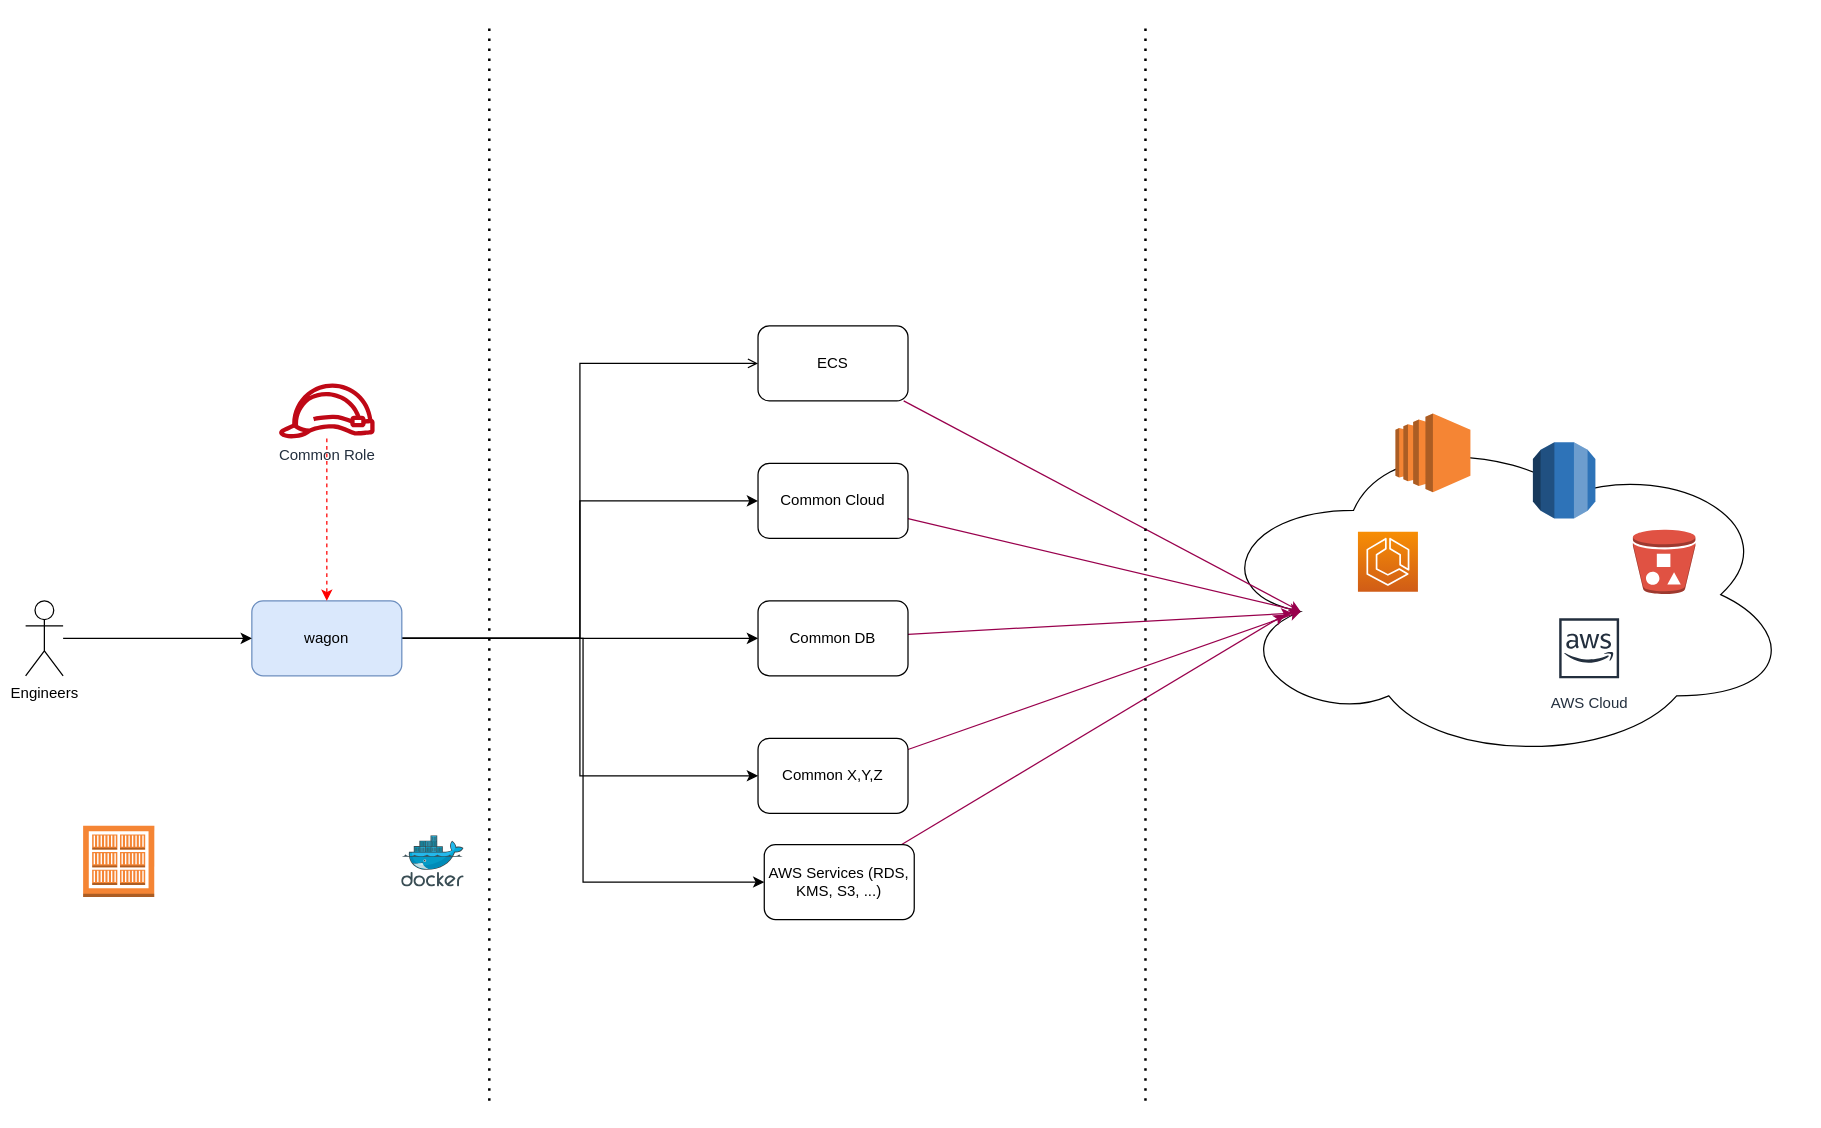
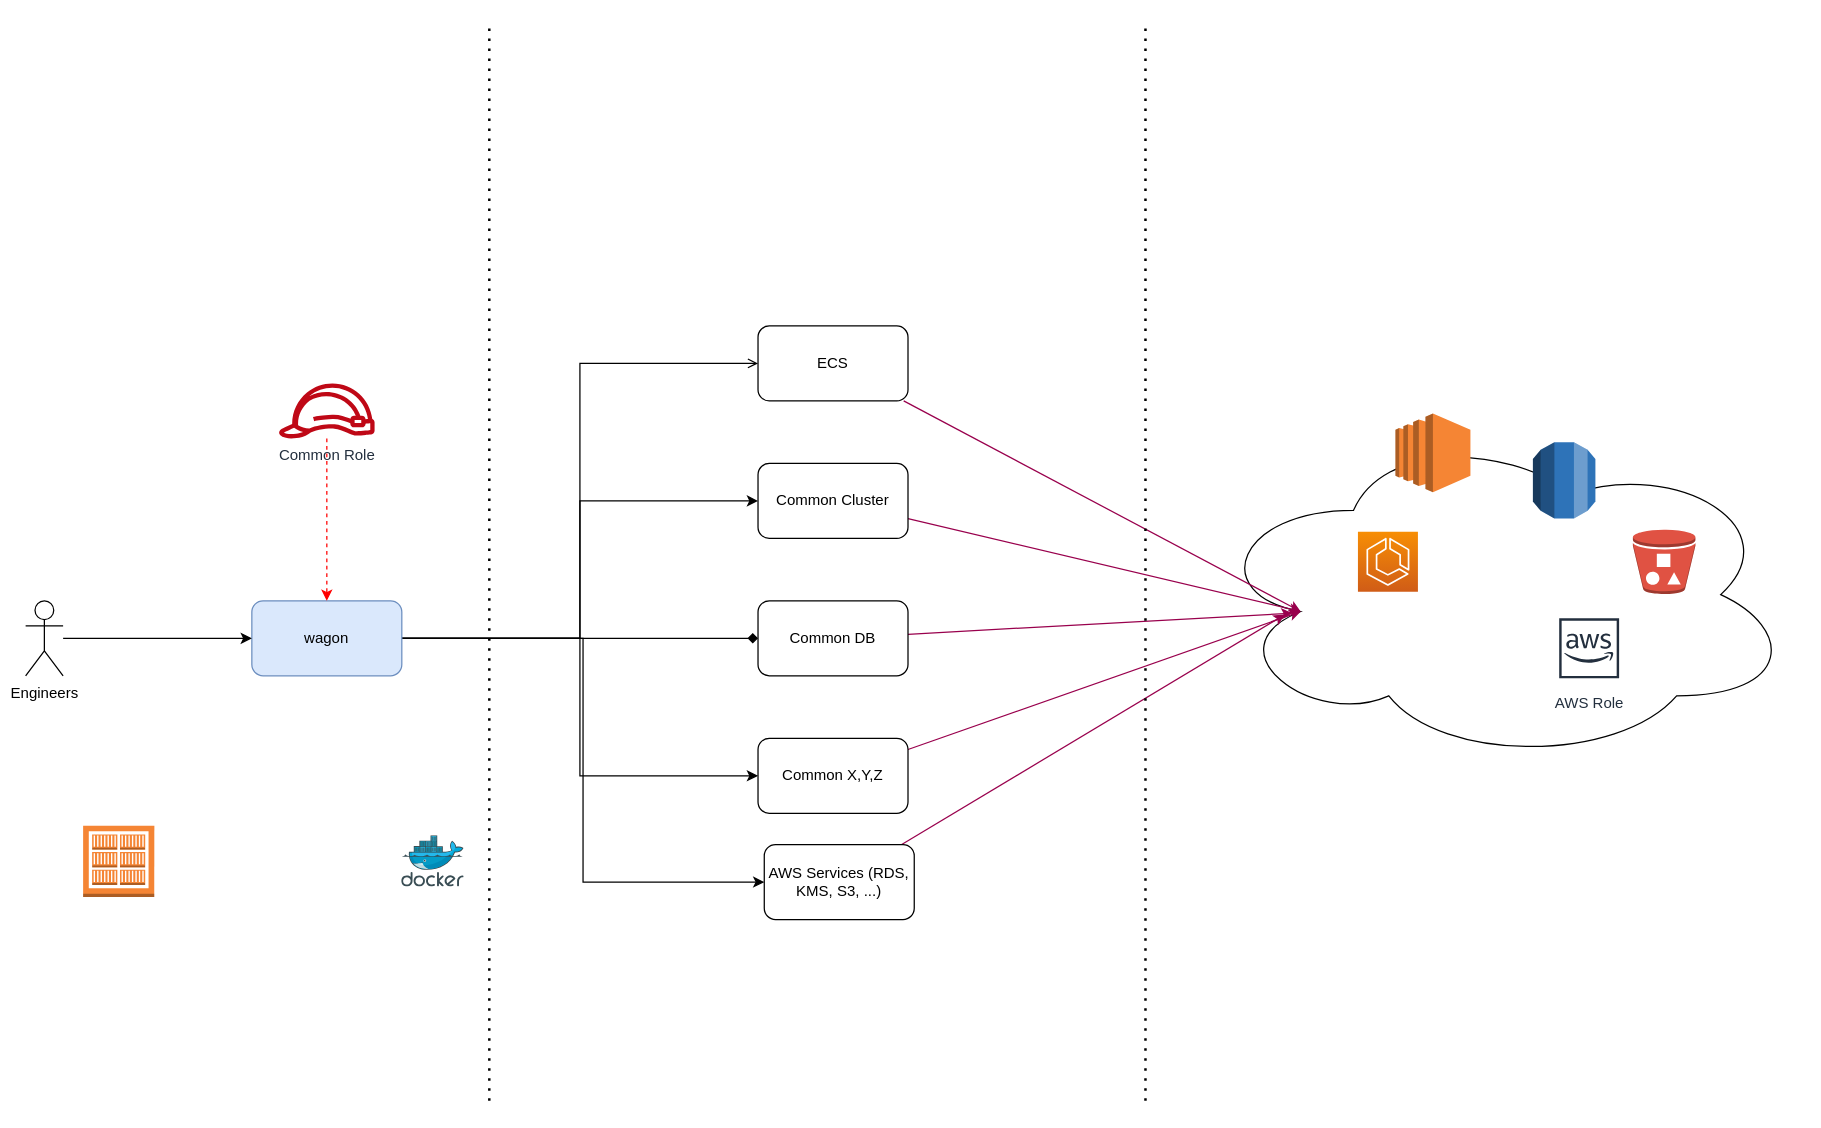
(833, 501) -> (833, 501)
(748, 638) -> (747, 638)
(1590, 703) -> (1590, 703)
